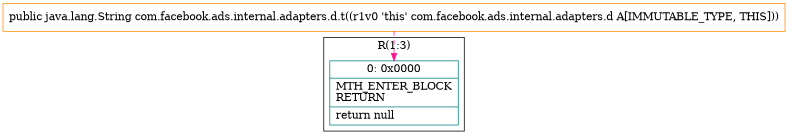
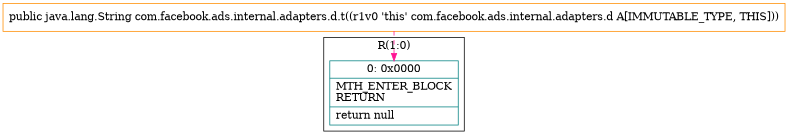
(394, 46) -> (394, 46)
